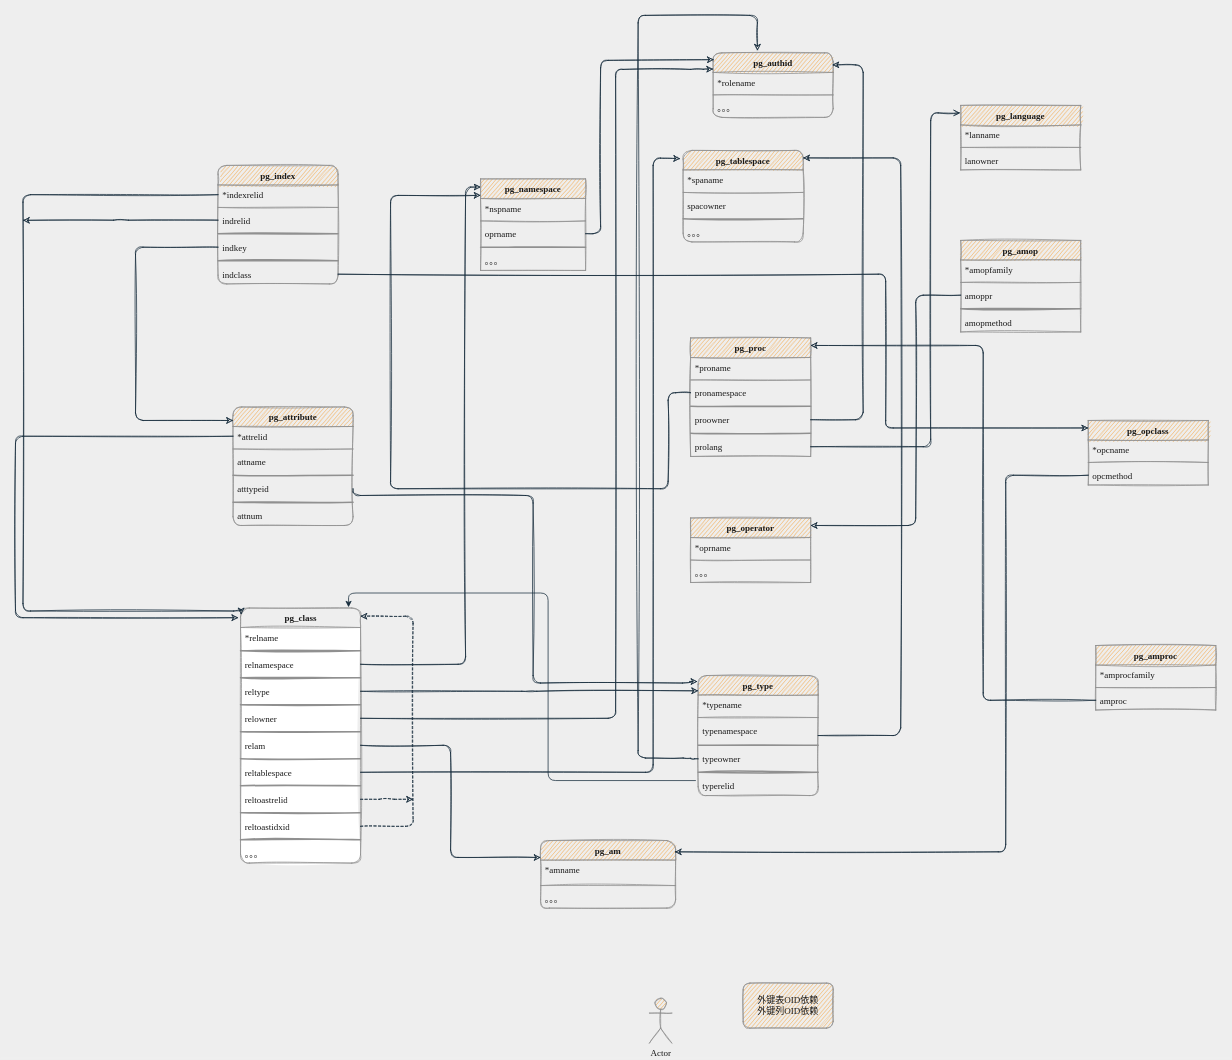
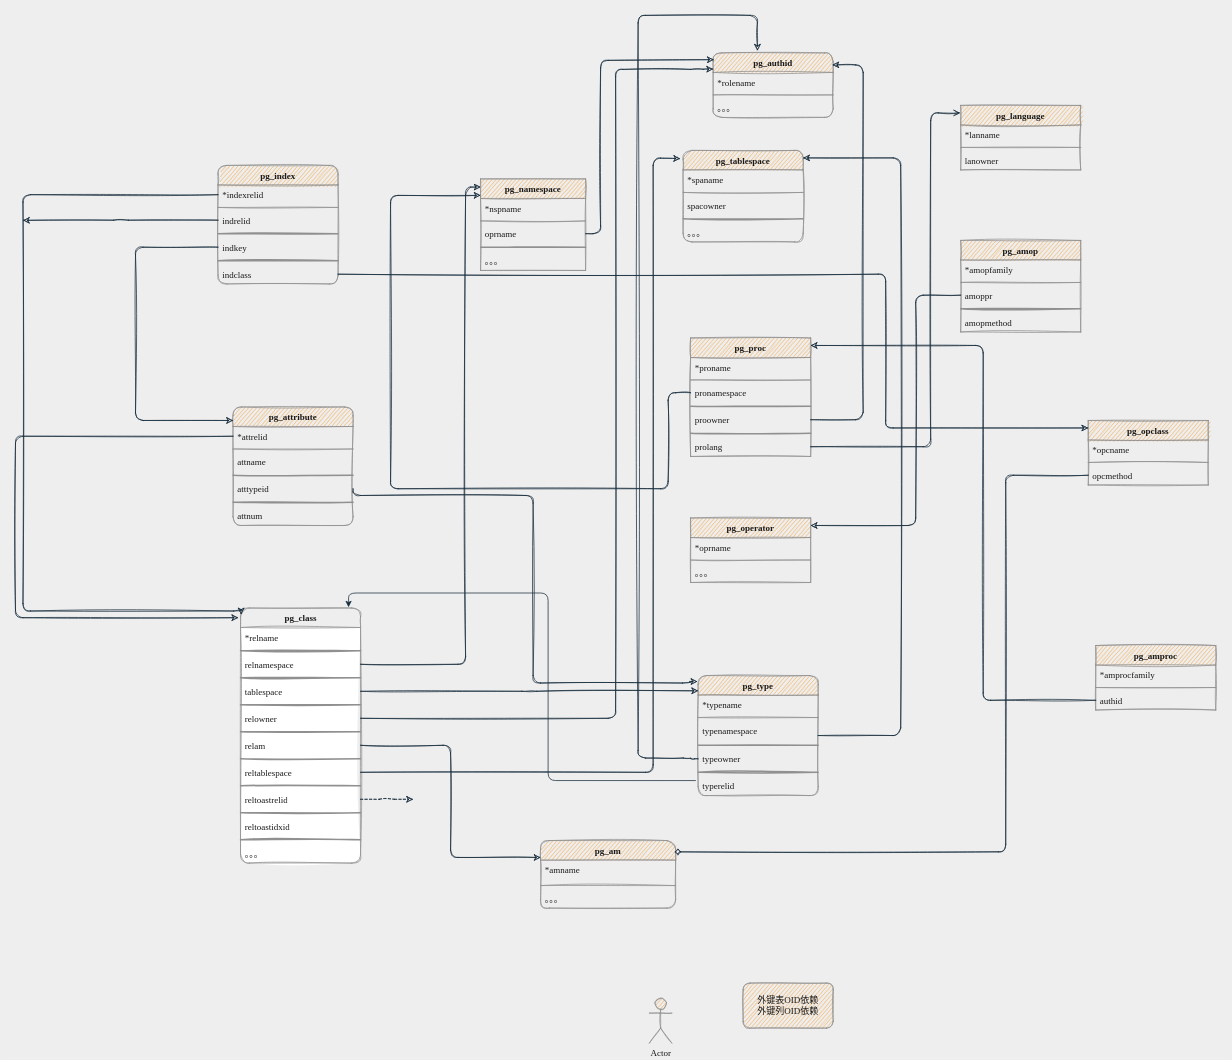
(261, 692) -> (269, 692)
(1115, 701) -> (1113, 701)
(413, 724) -> none
(681, 852) -> (682, 852)
